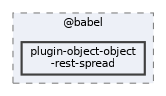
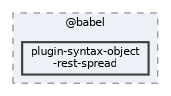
(83, 58) -> (85, 58)
